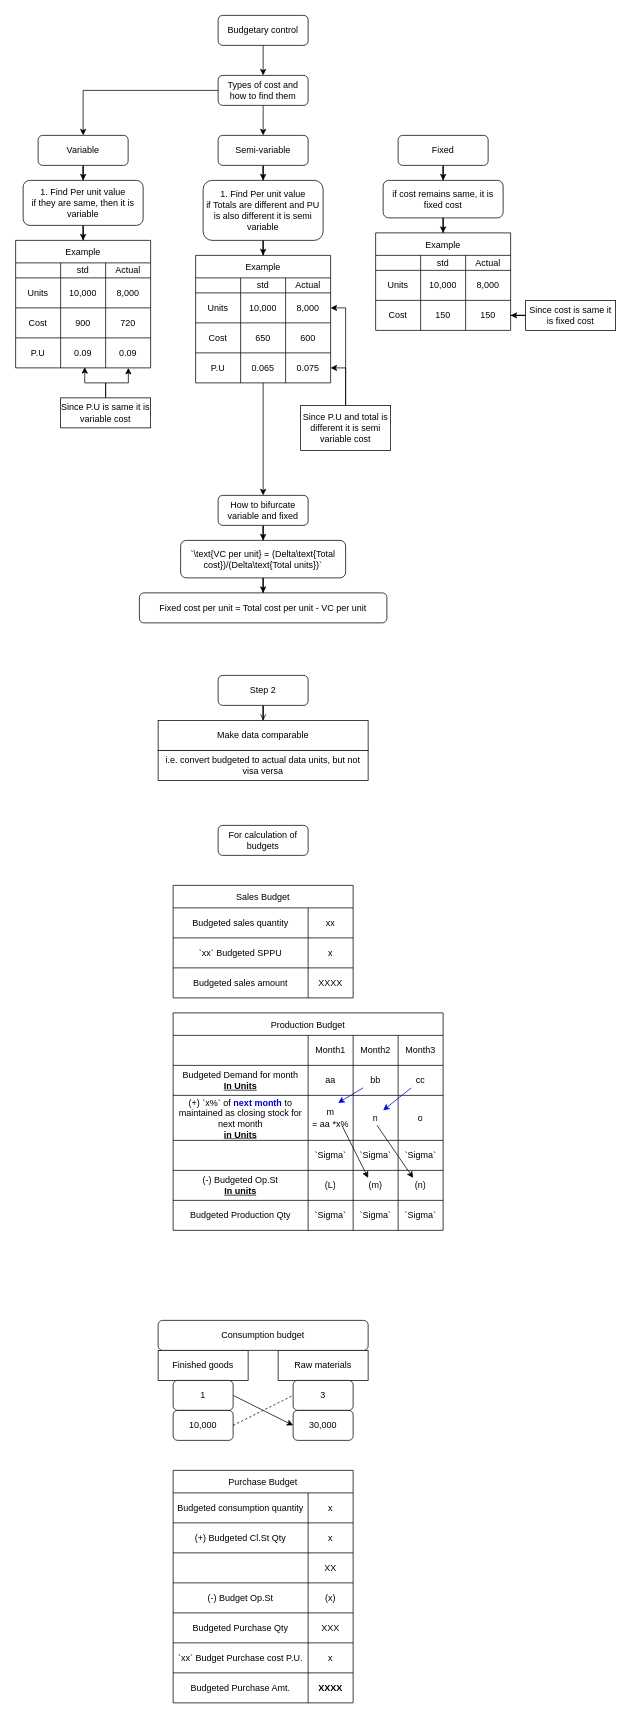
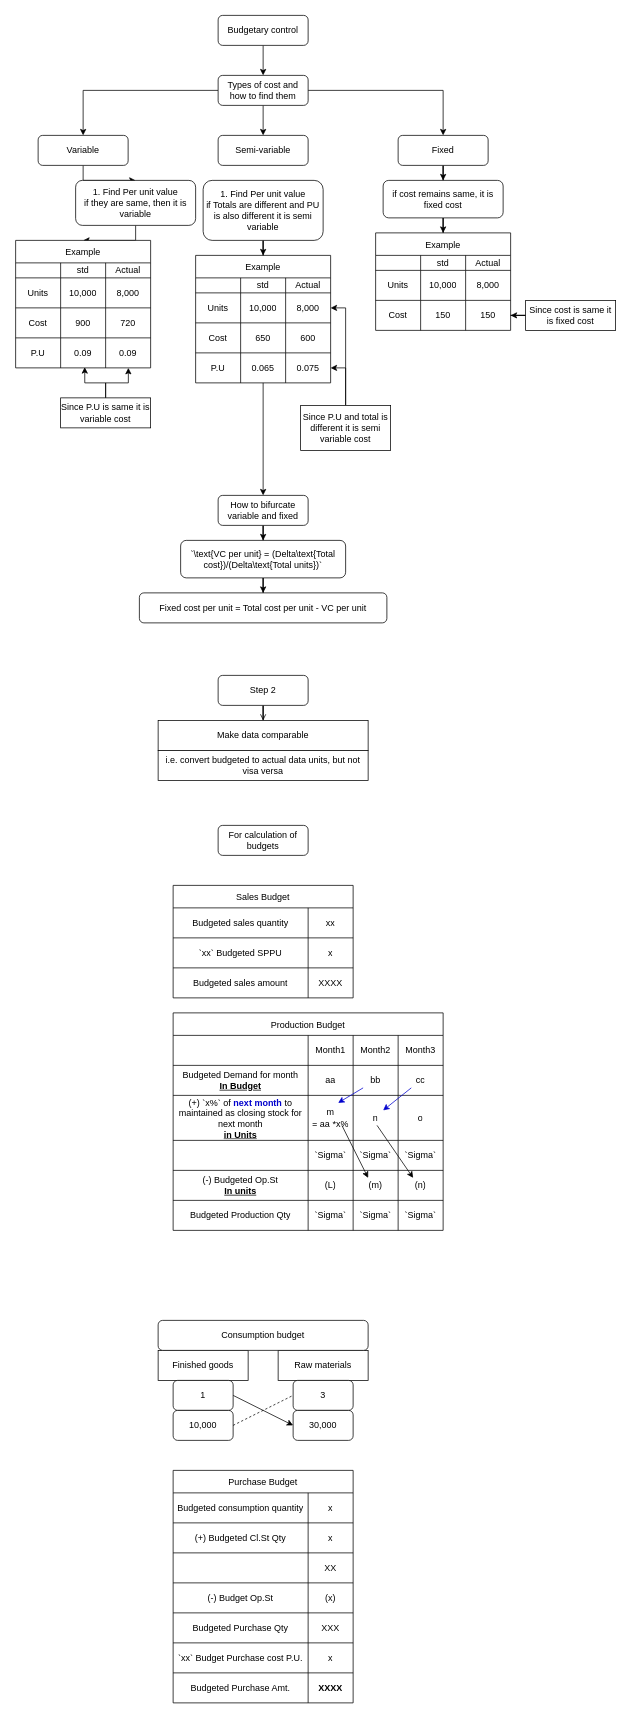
none -> (376, 90)
(263, 175) -> none
(83, 203) -> (135, 203)
(240, 1080) -> (240, 1080)
